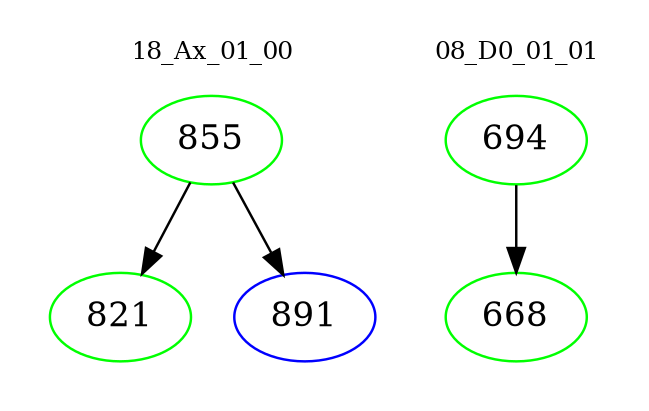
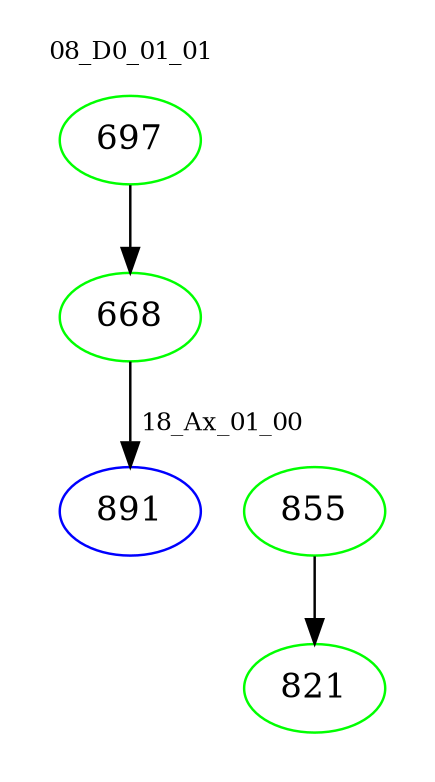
(516, 140) -> (130, 140)
(252, 218) -> (130, 416)
